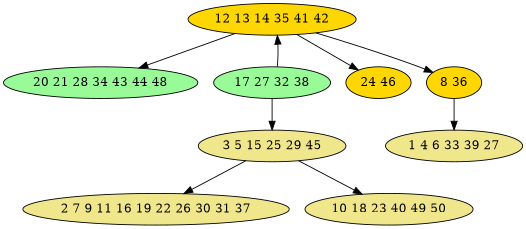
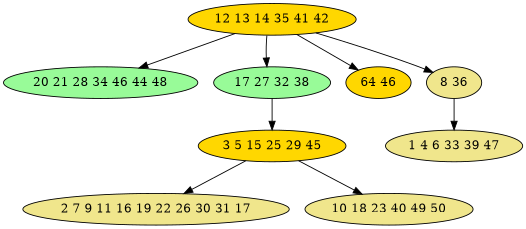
(278, 55) -> (266, 47)
(101, 83) -> (101, 83)
(378, 83) -> (378, 83)
(454, 83) -> (454, 83)
(272, 146) -> (272, 146)
(454, 146) -> (454, 146)
(156, 209) -> (156, 209)
